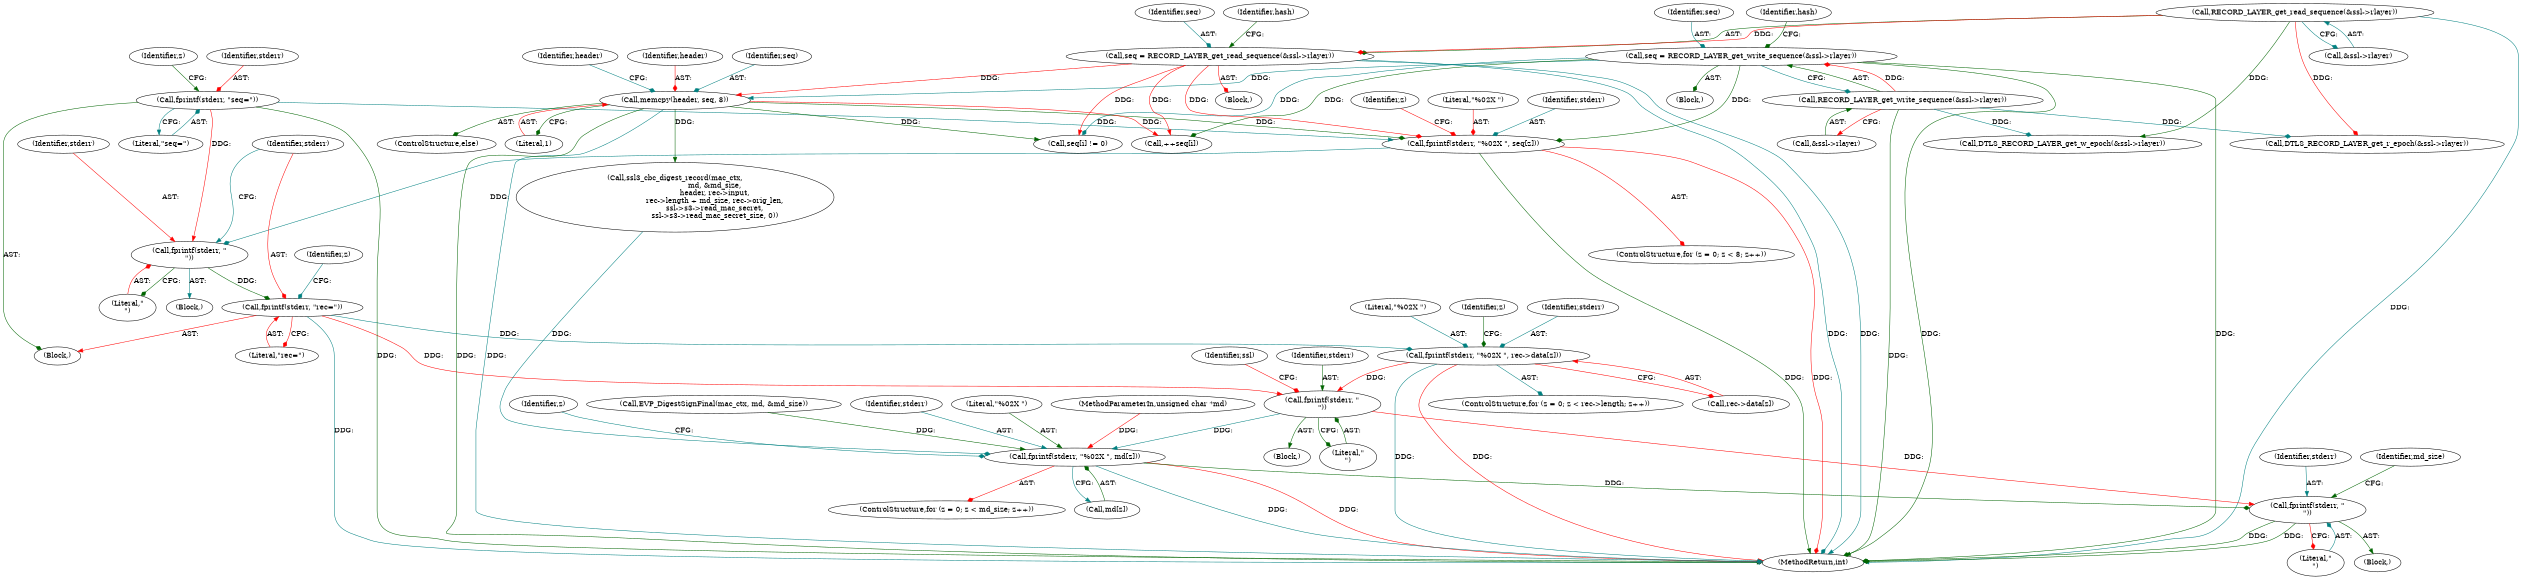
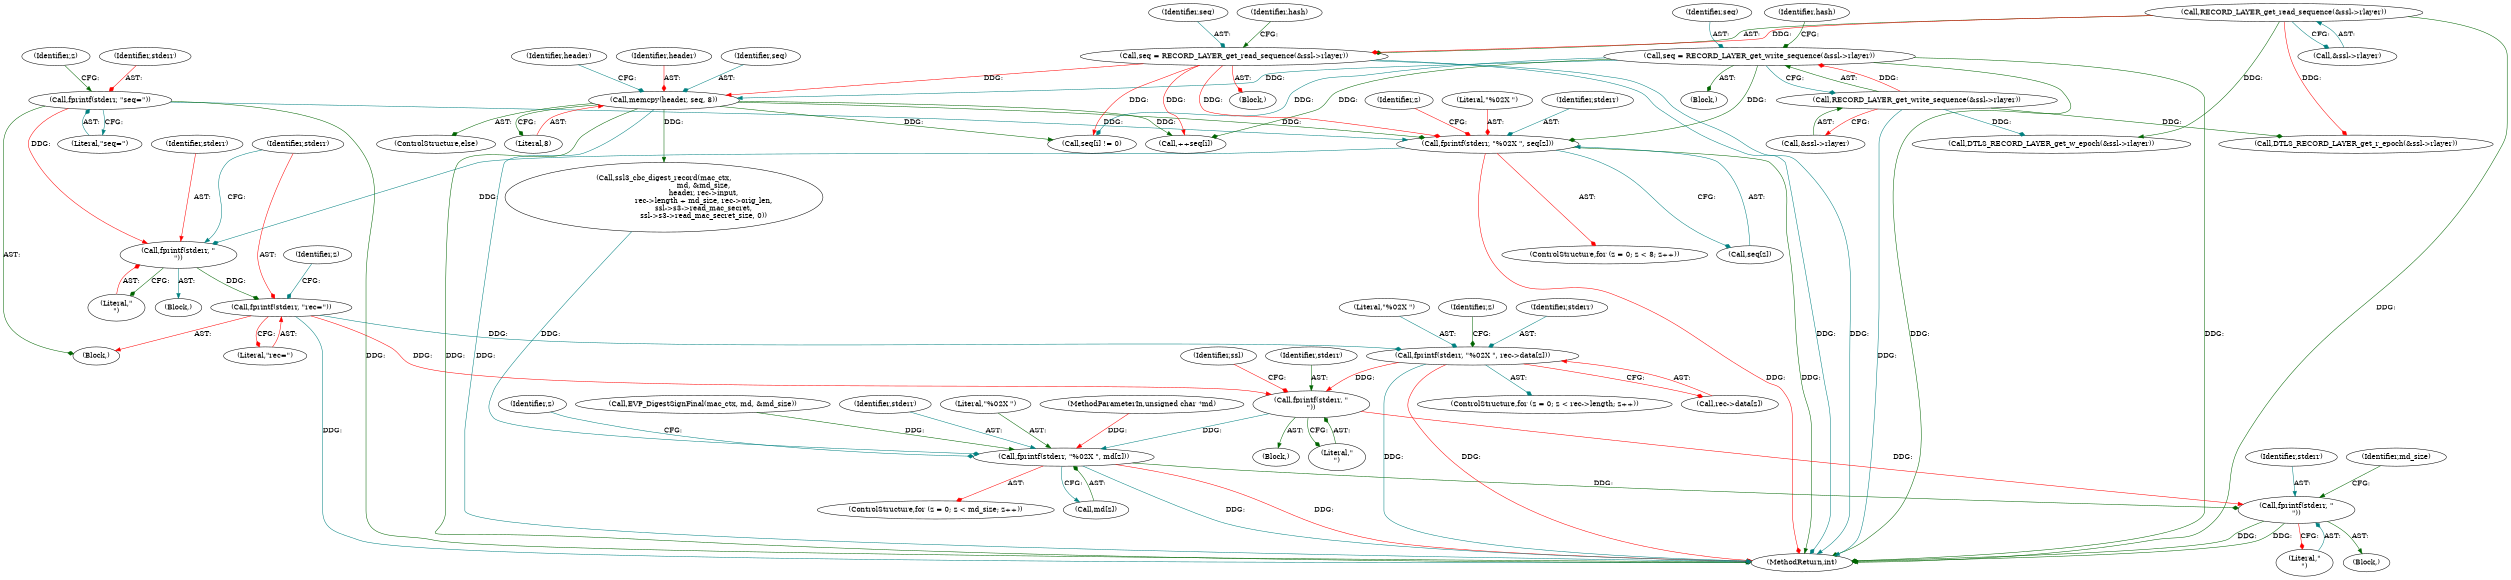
(954, 106) -> (967, 106)
(2132, 122) -> (2134, 122)
(534, 144) -> (533, 144)
none -> (1750, 255)
(1889, 336) -> (1878, 333)
(2300, 382) -> (2286, 380)
